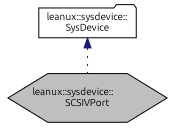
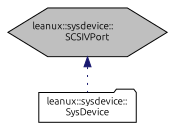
(88, 61) -> (88, 80)
